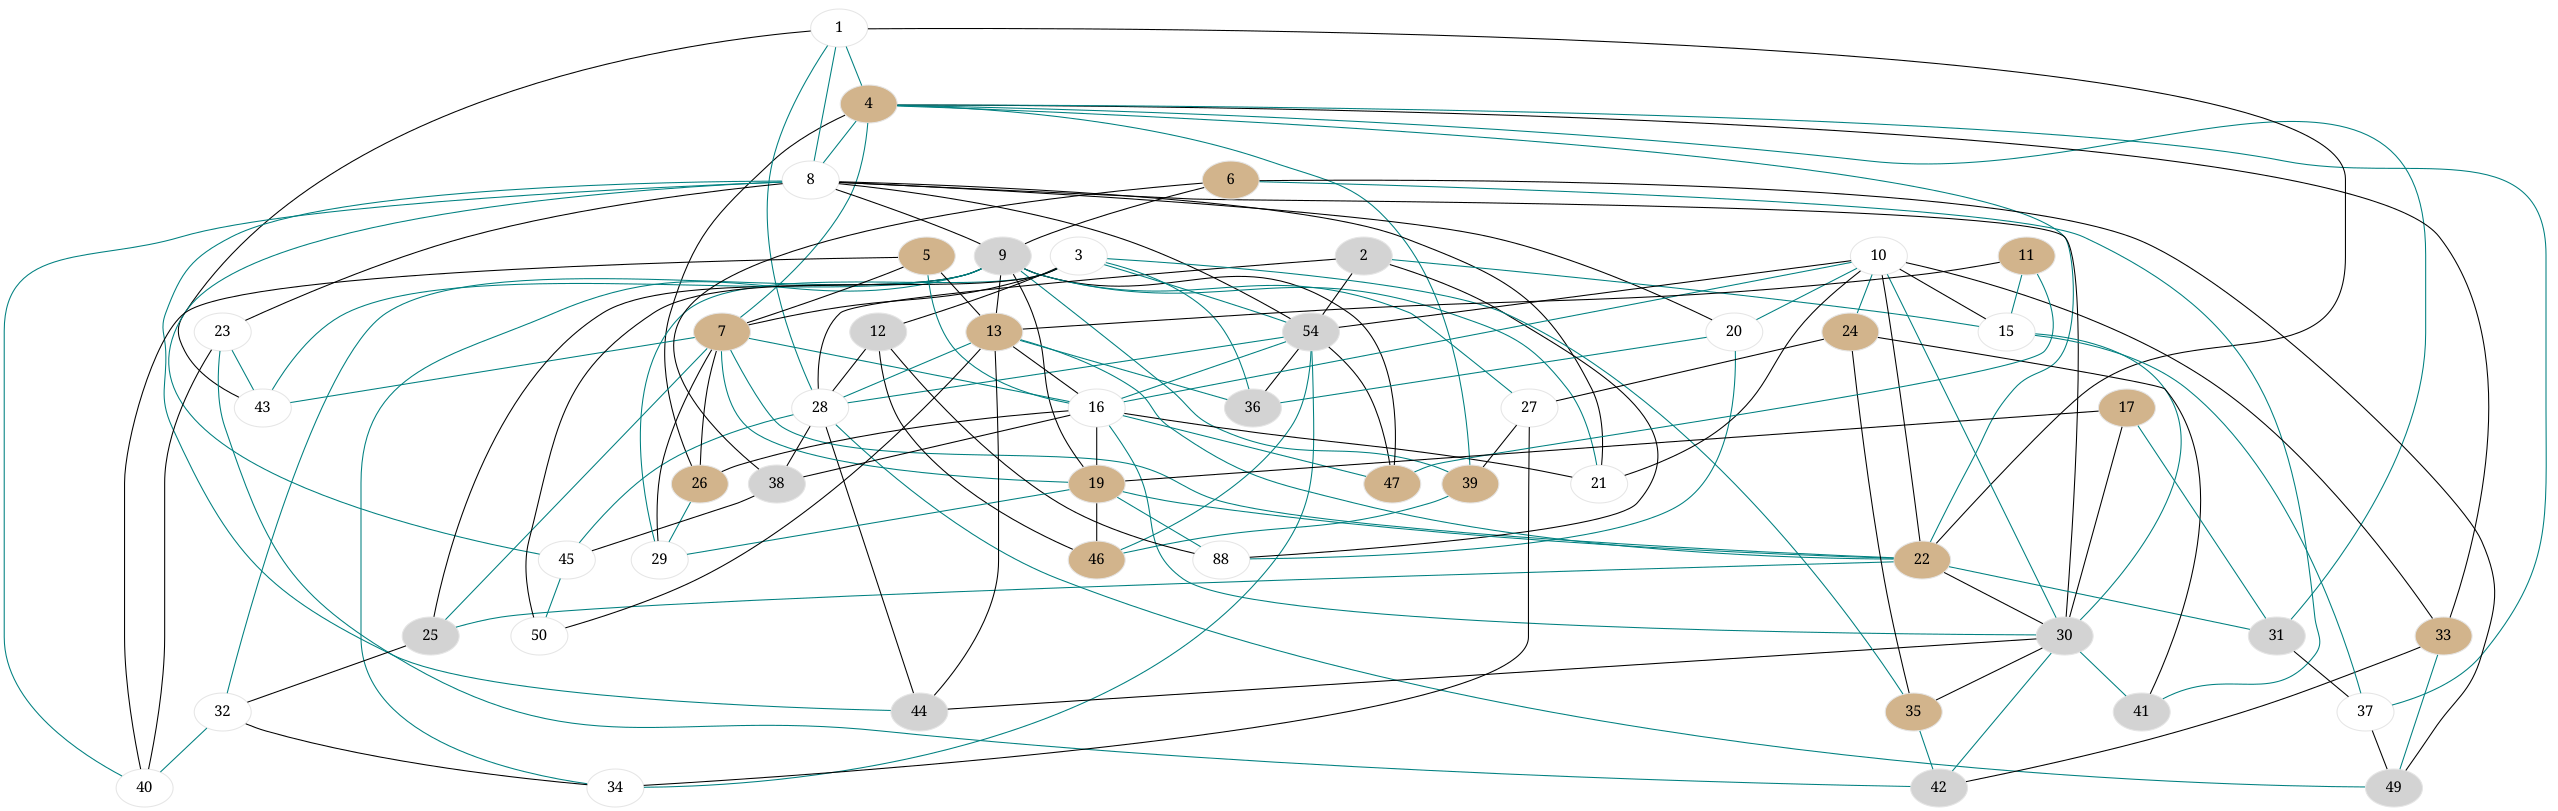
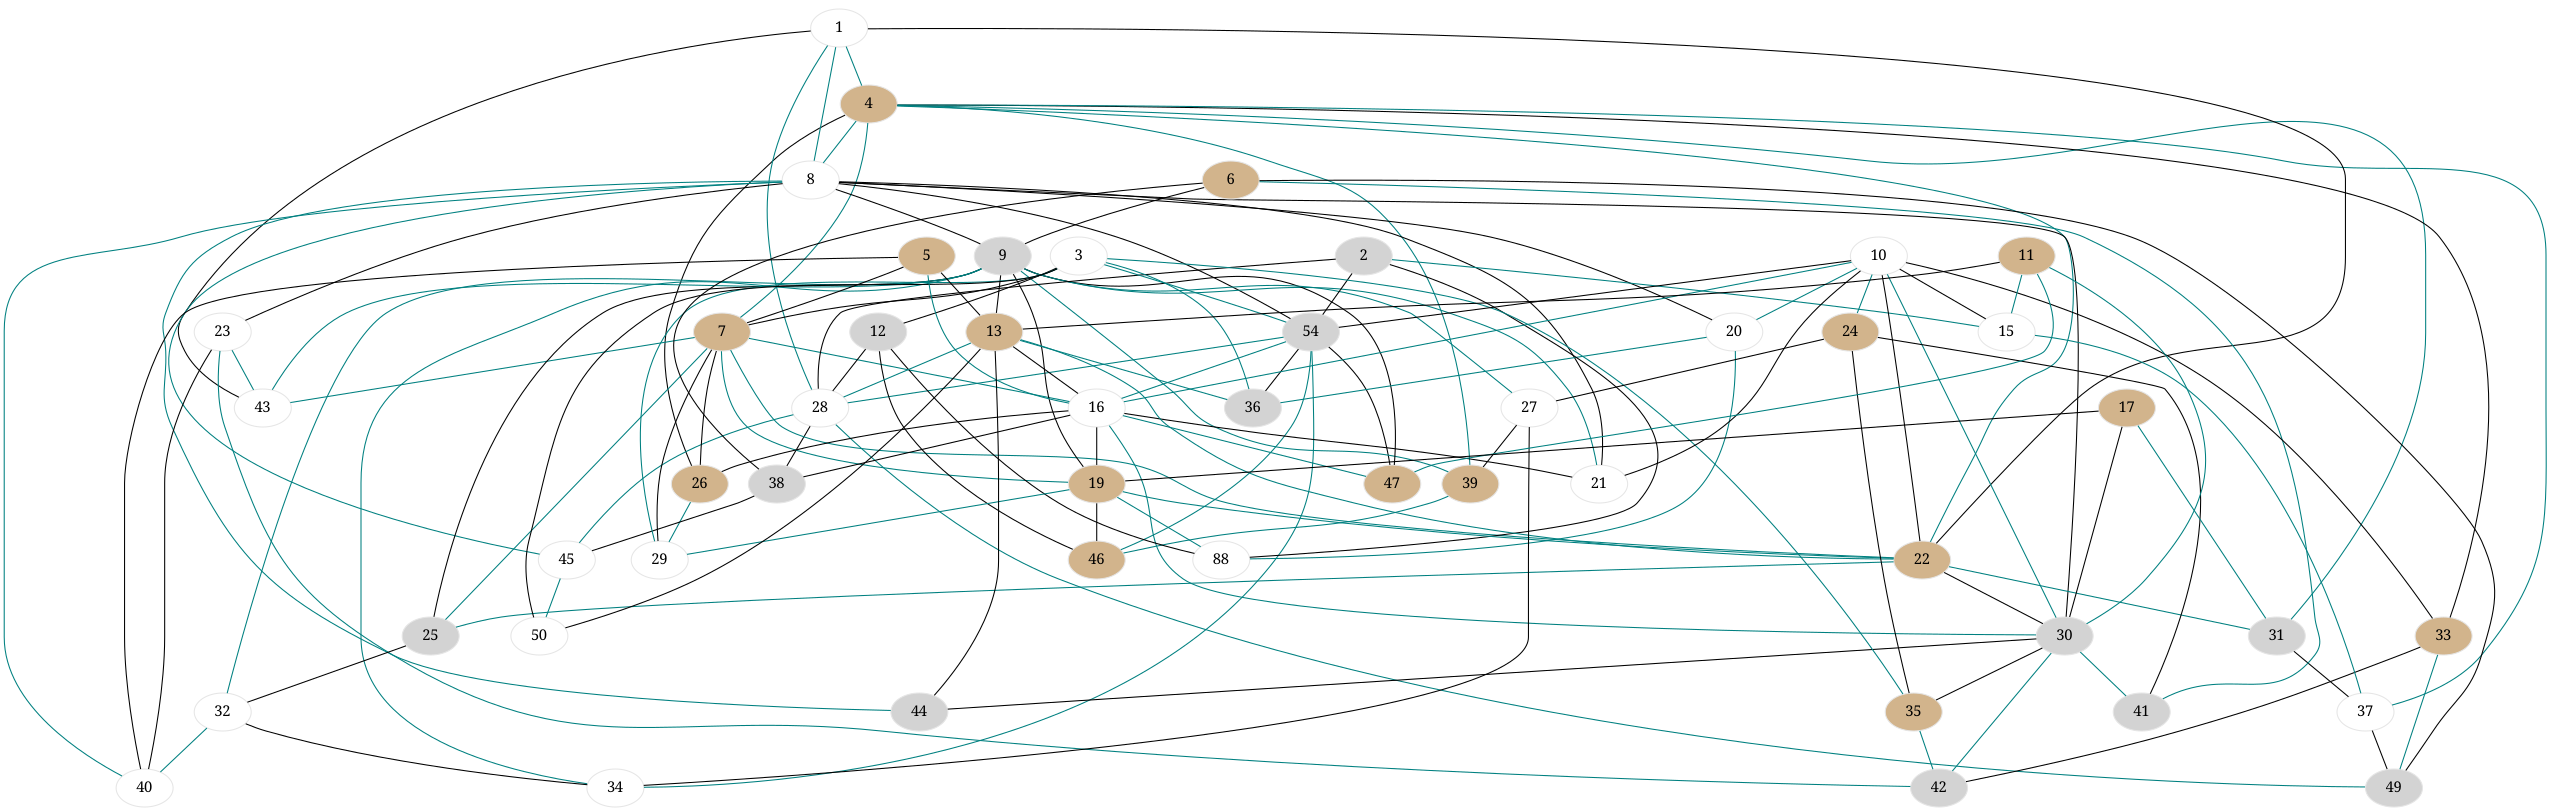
(2180, 446) -> (2203, 435)
(870, 560) -> none
